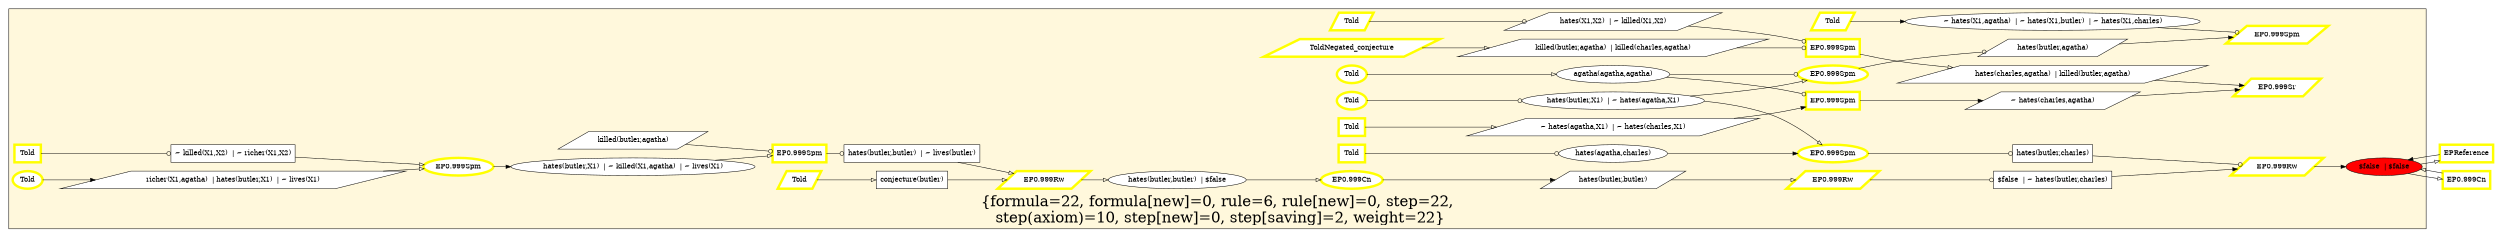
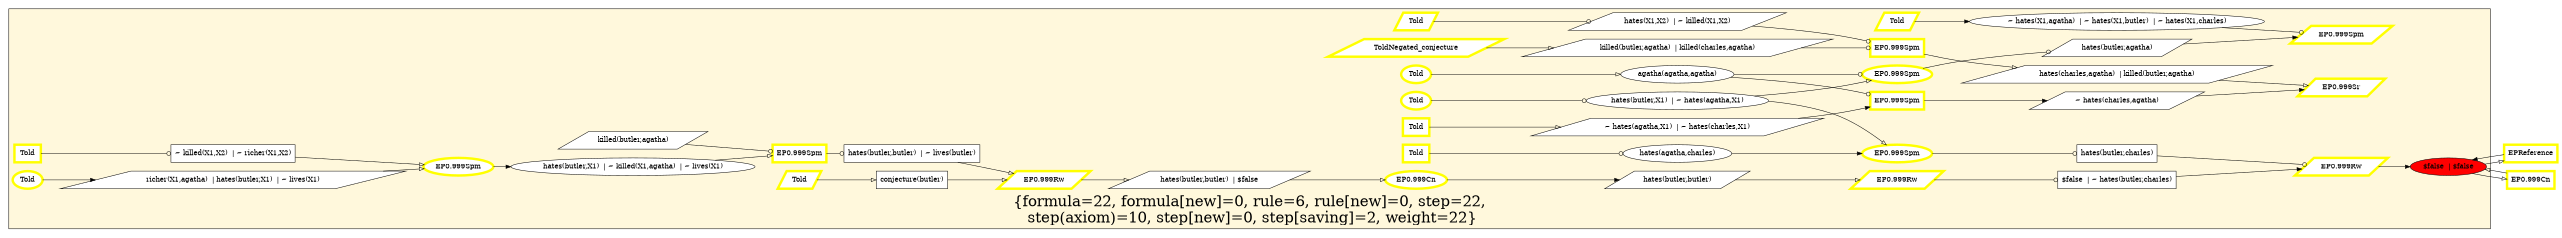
(2197, 83) -> (2261, 83)
(1177, 180) -> (1209, 180)
